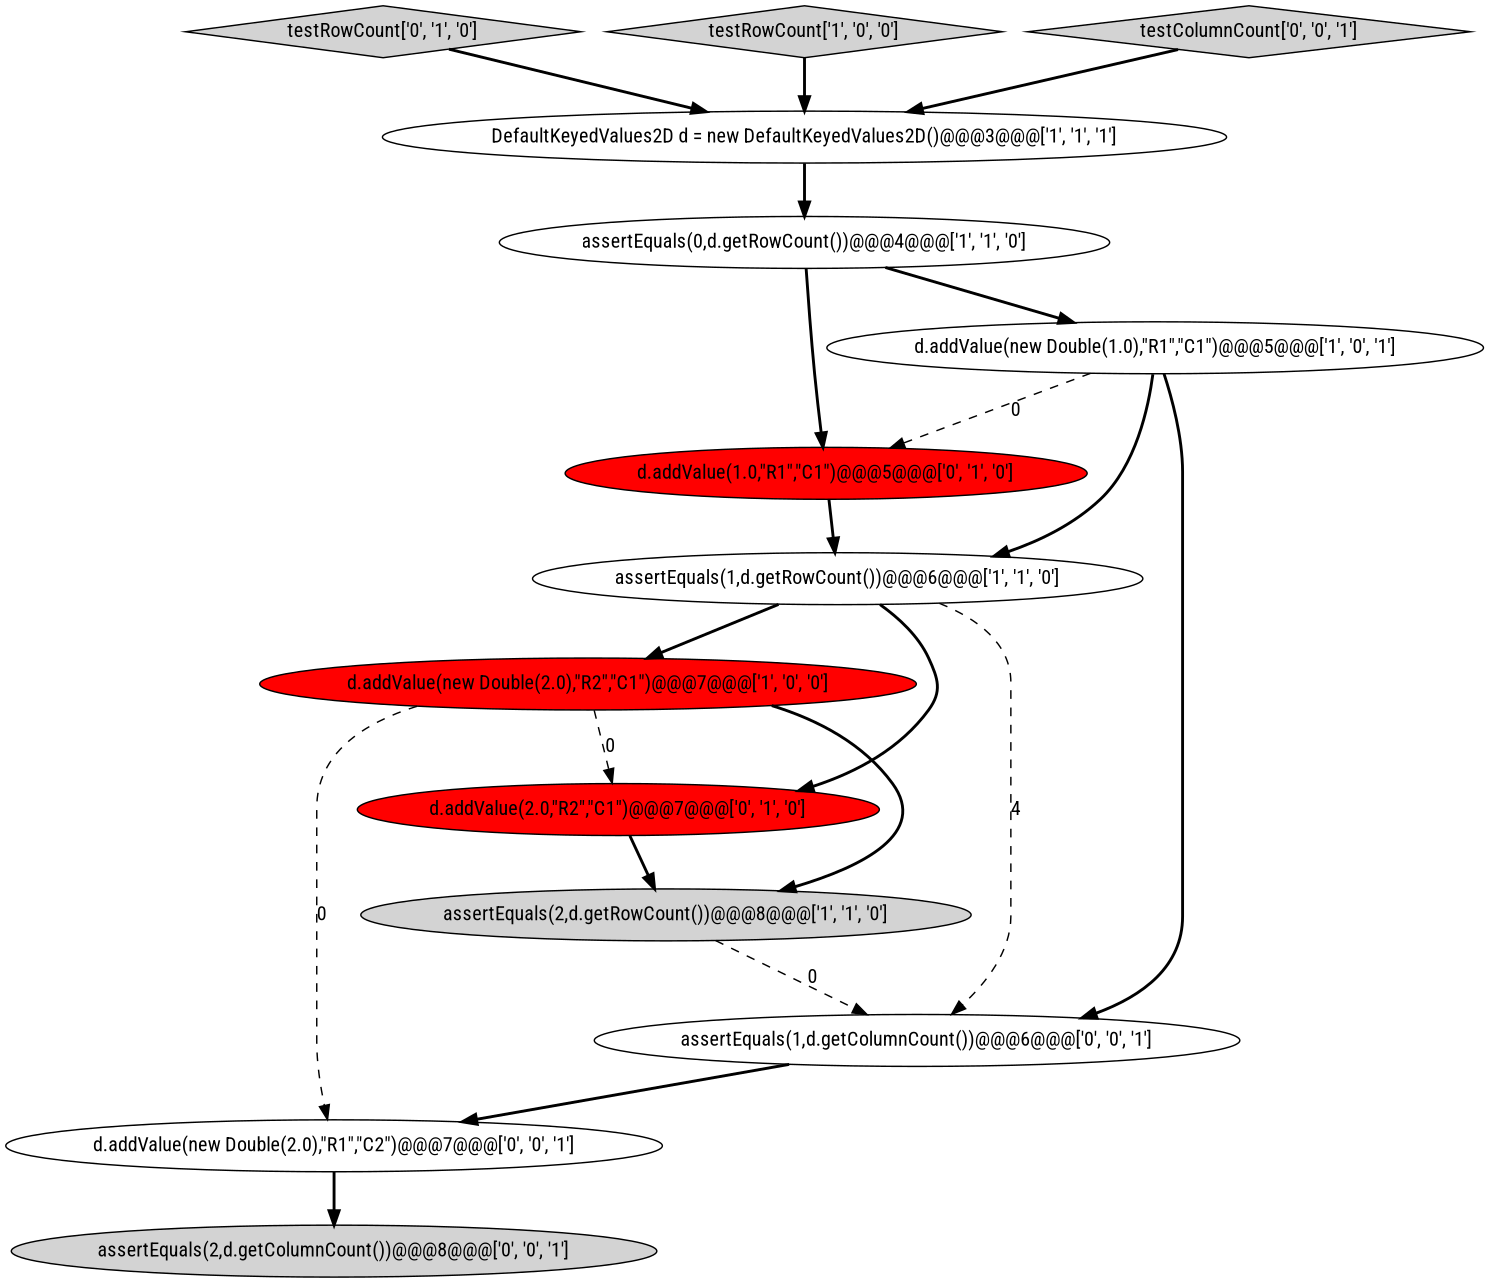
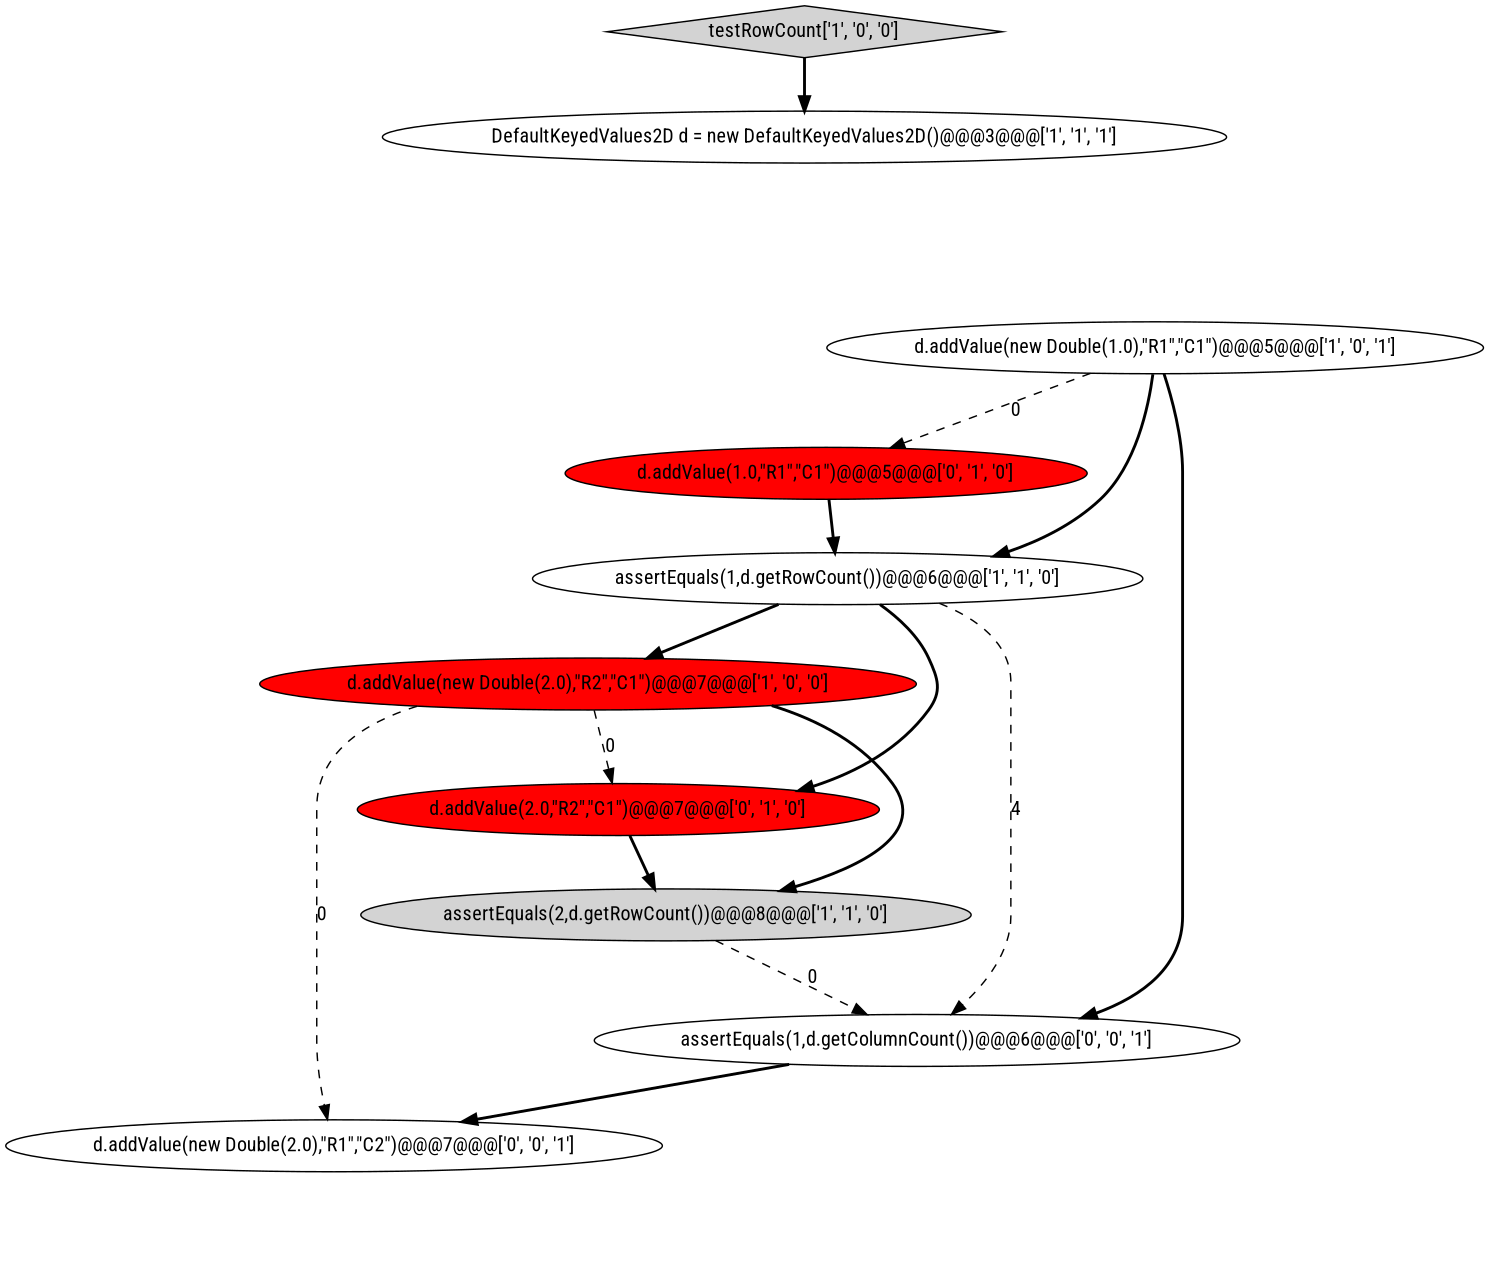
(383, 32) -> none
(1249, 32) -> none
(805, 242) -> none
(334, 1251) -> none
